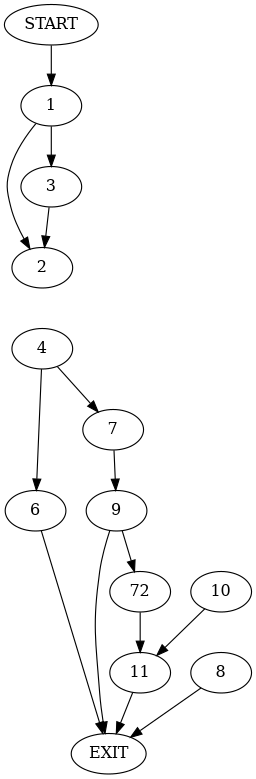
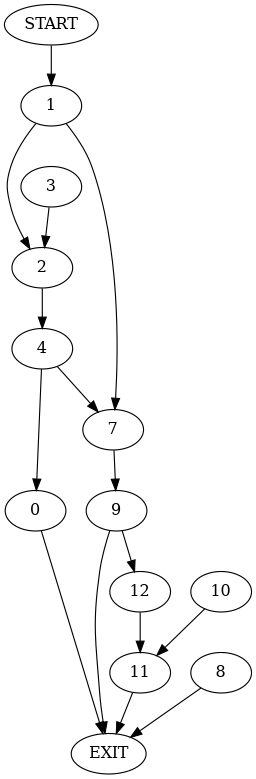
(51, 141) -> (112, 256)
none -> (42, 303)
(36, 511) -> (36, 511)
(140, 592) -> (140, 592)
